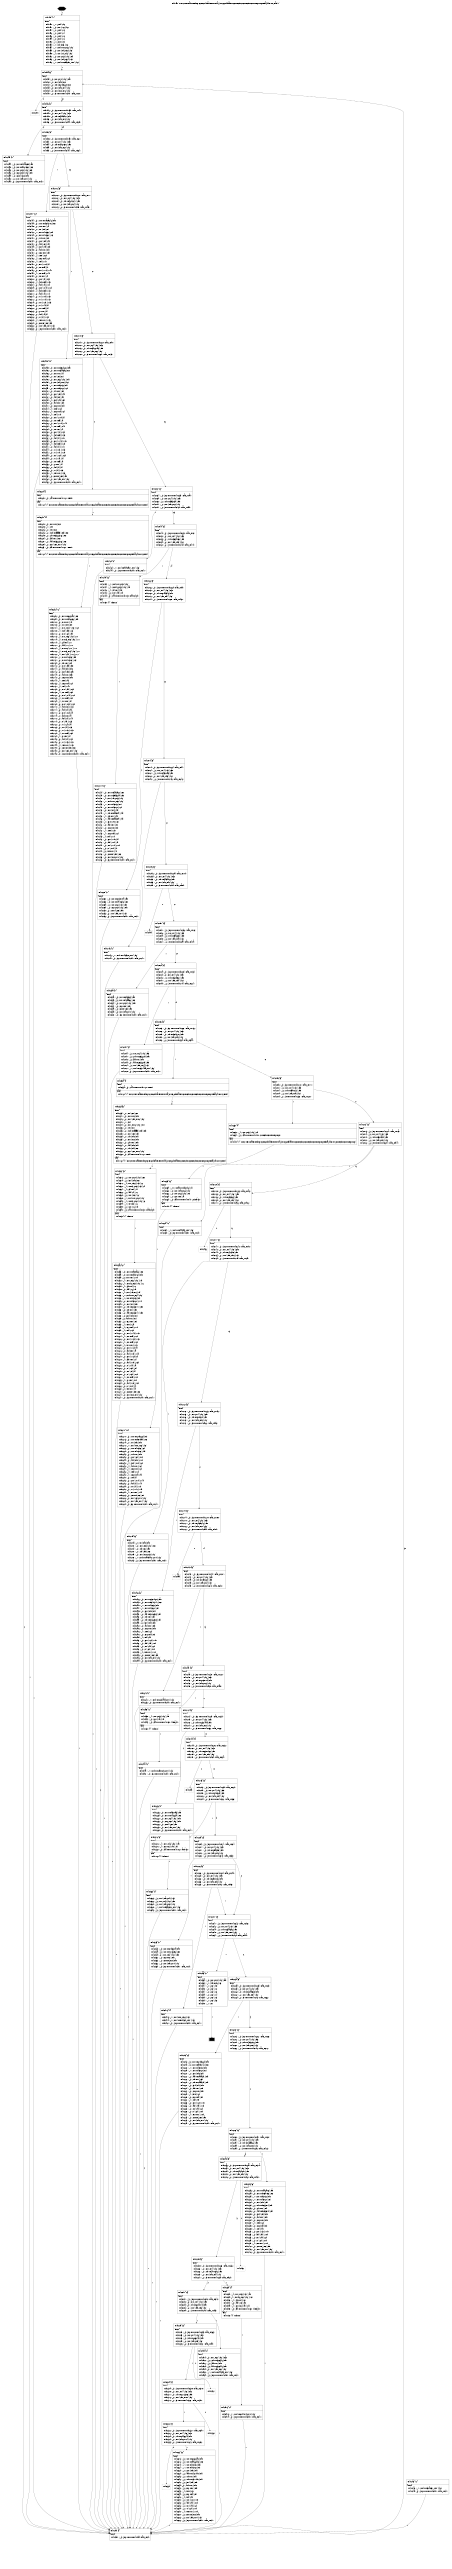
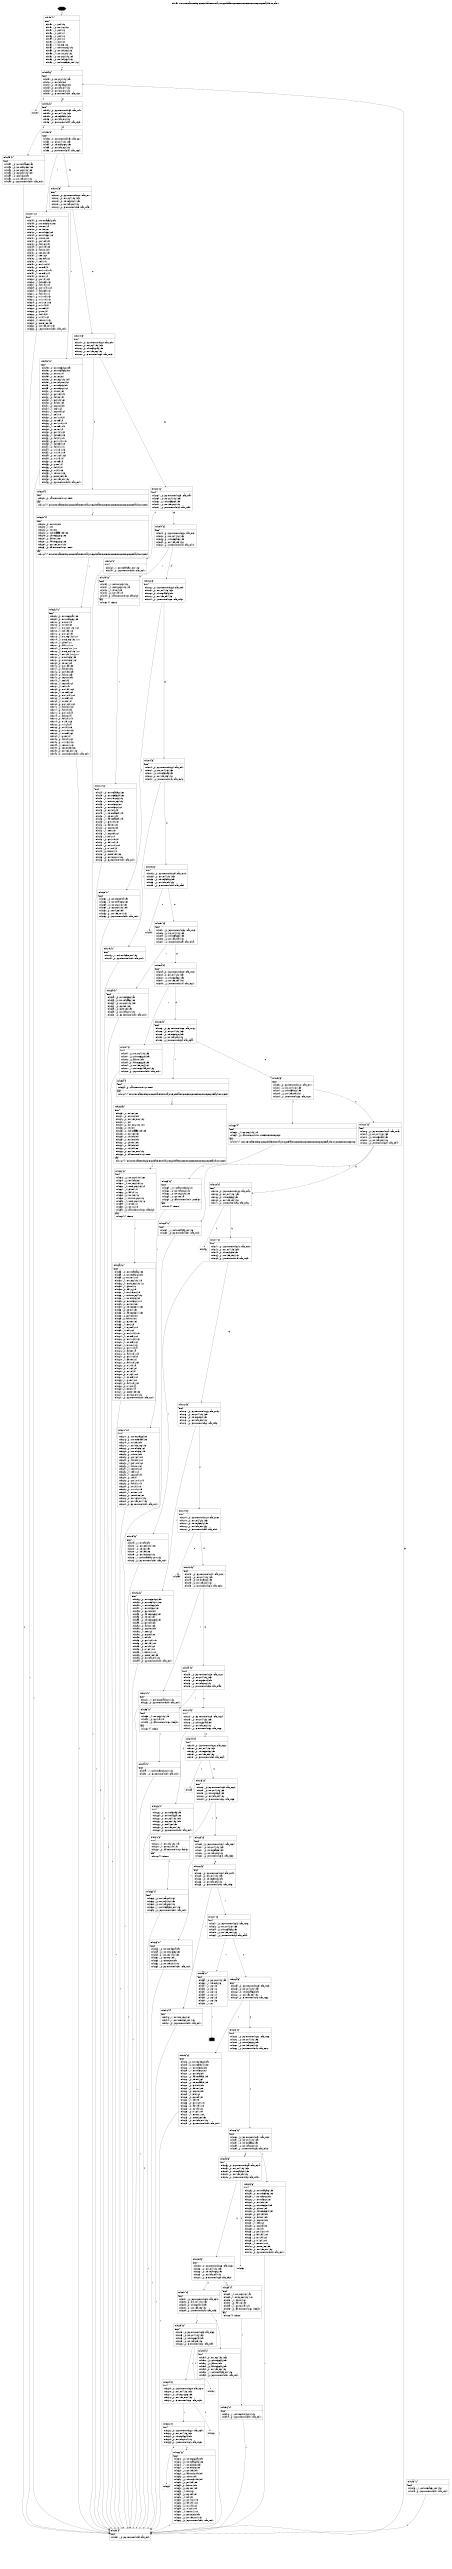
(240, 1886) -> (215, 1861)
